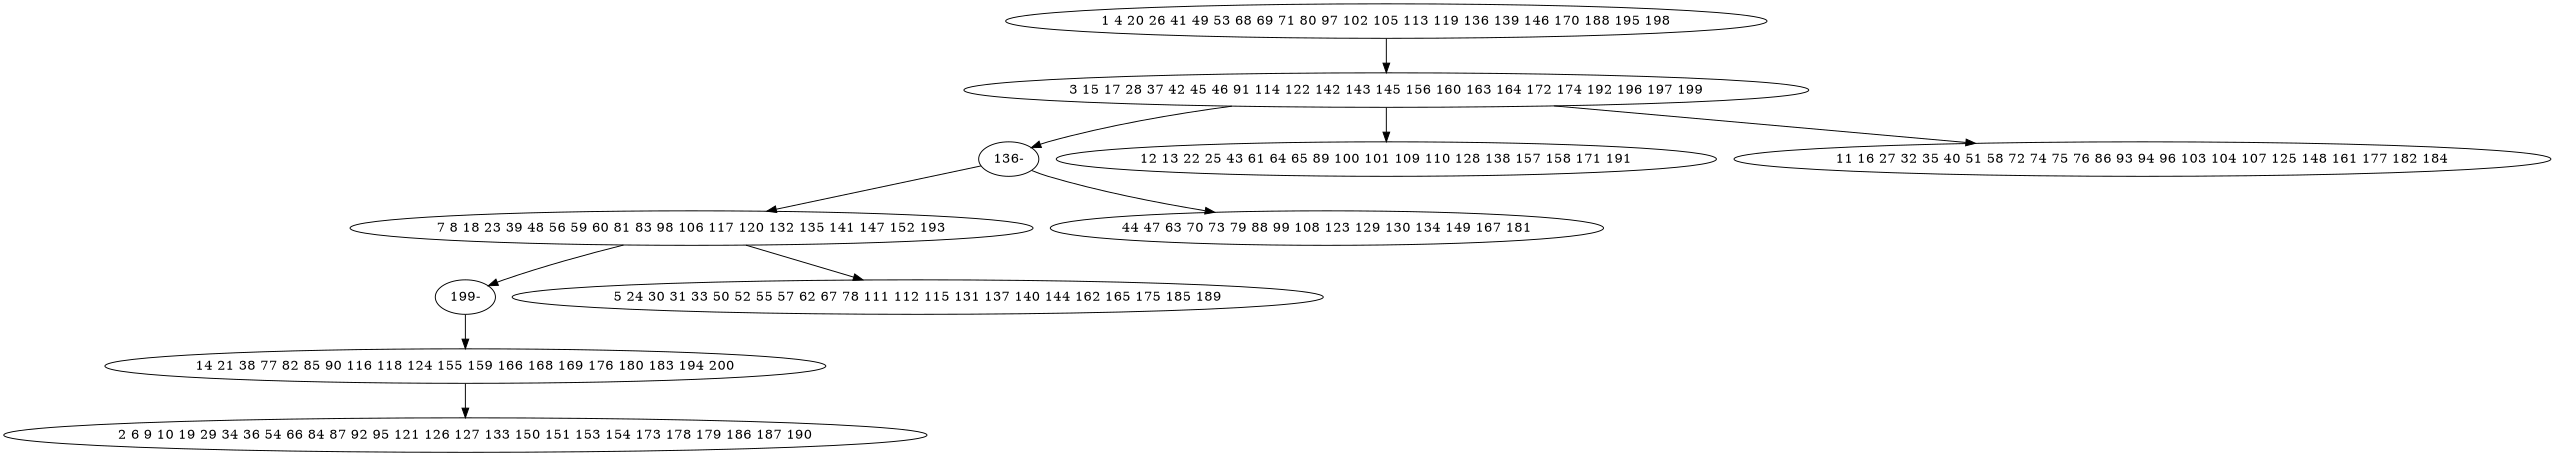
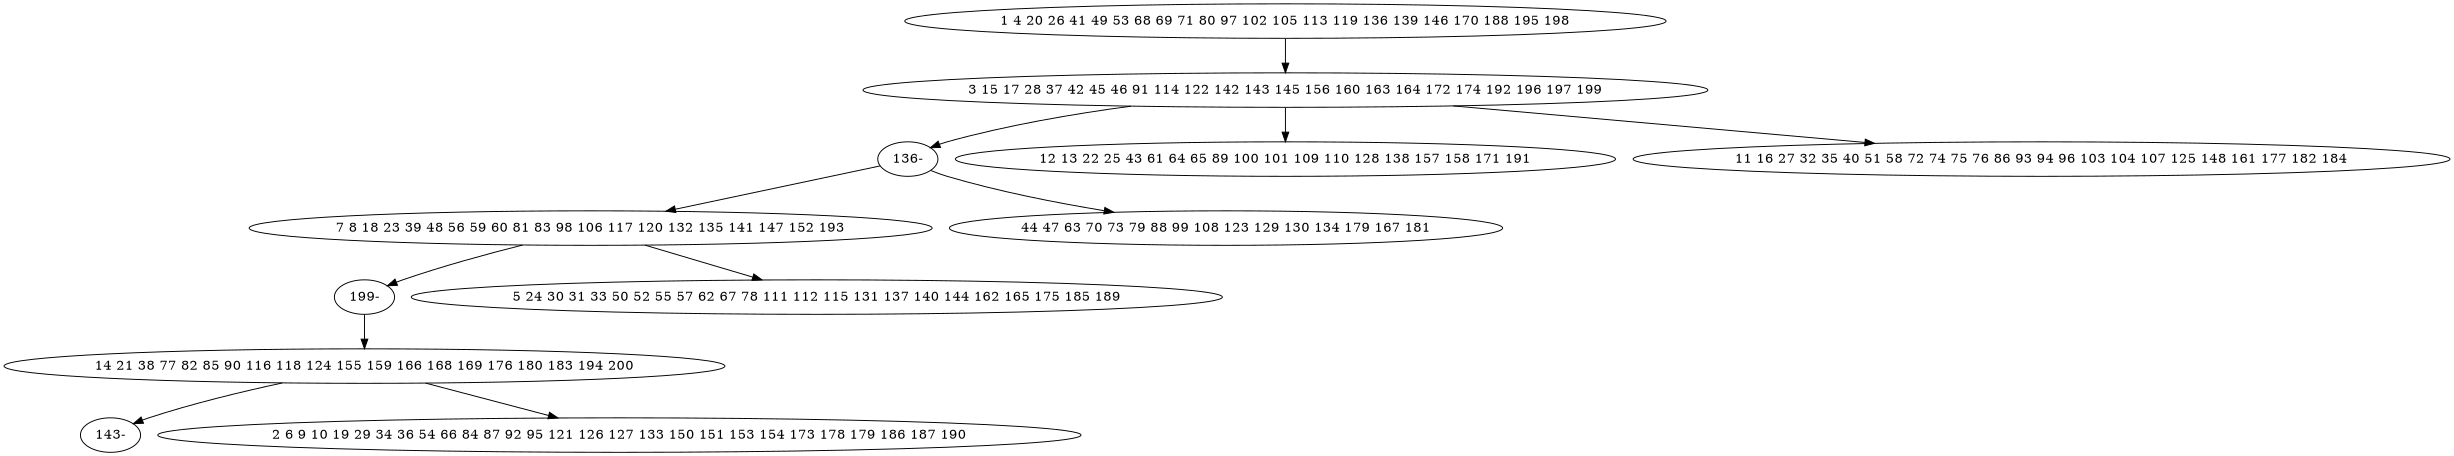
(1327, 228) -> (1226, 228)
none -> (111, 435)
